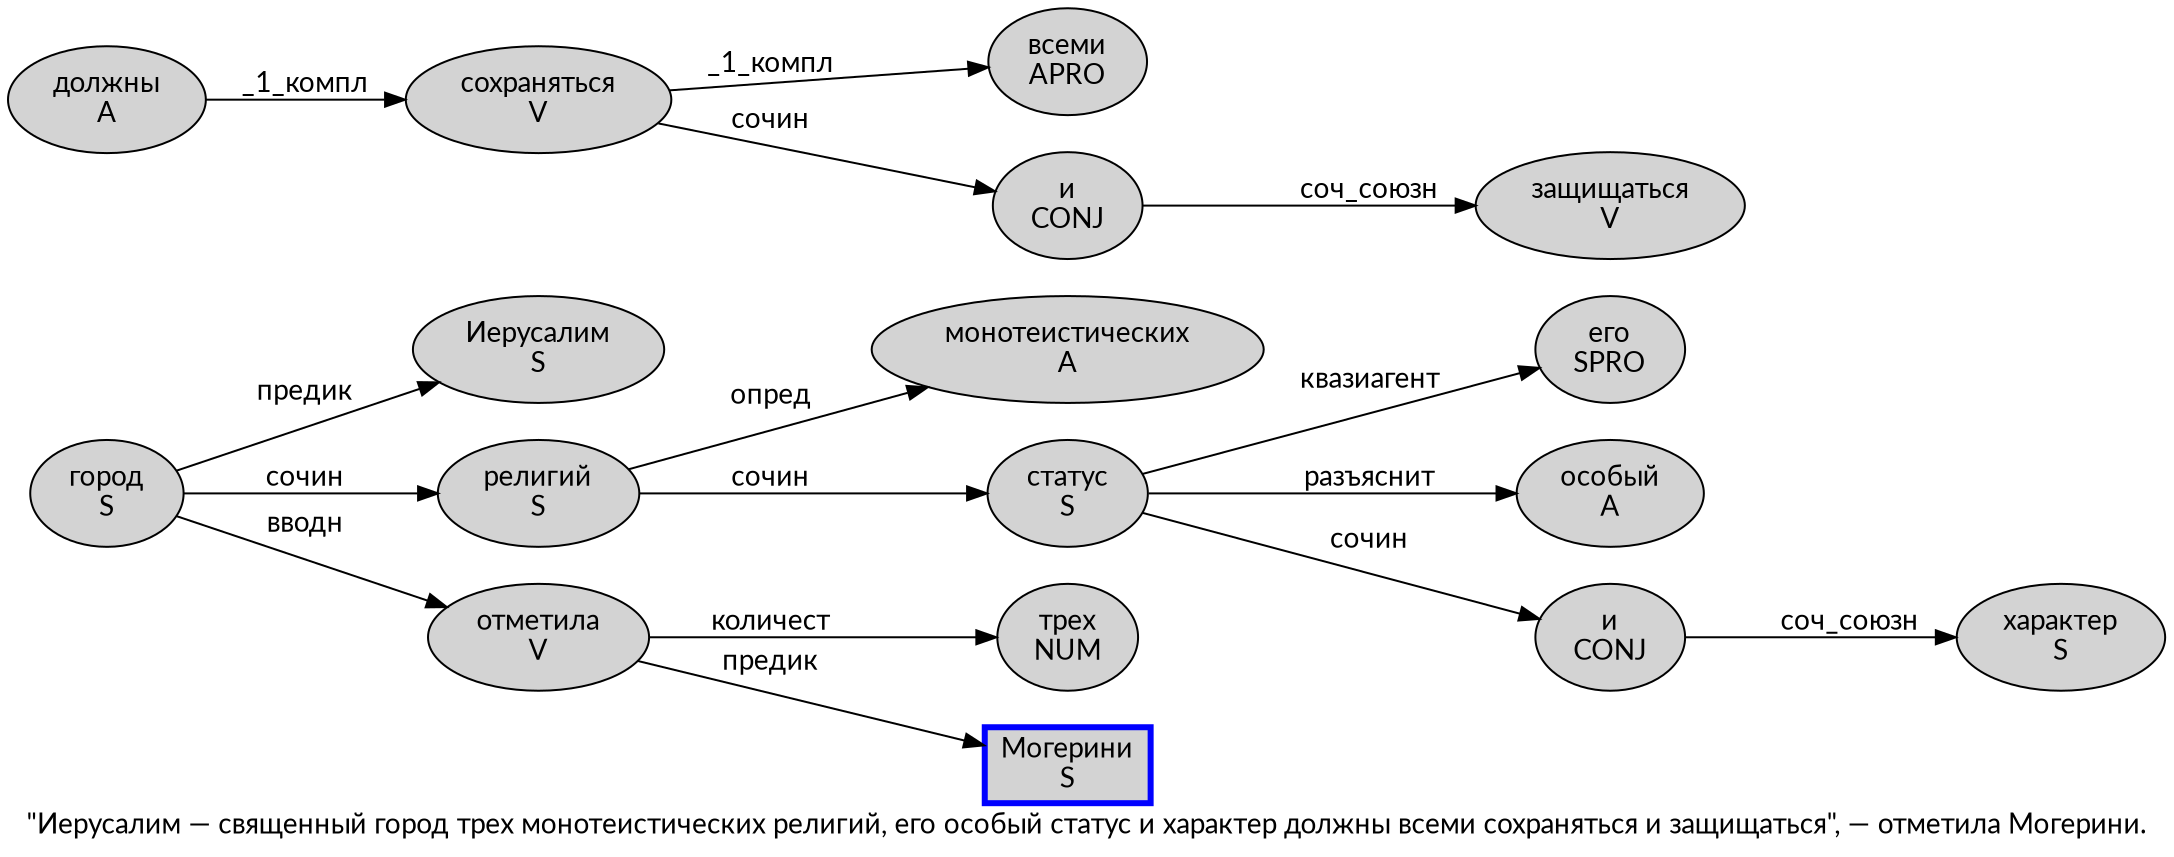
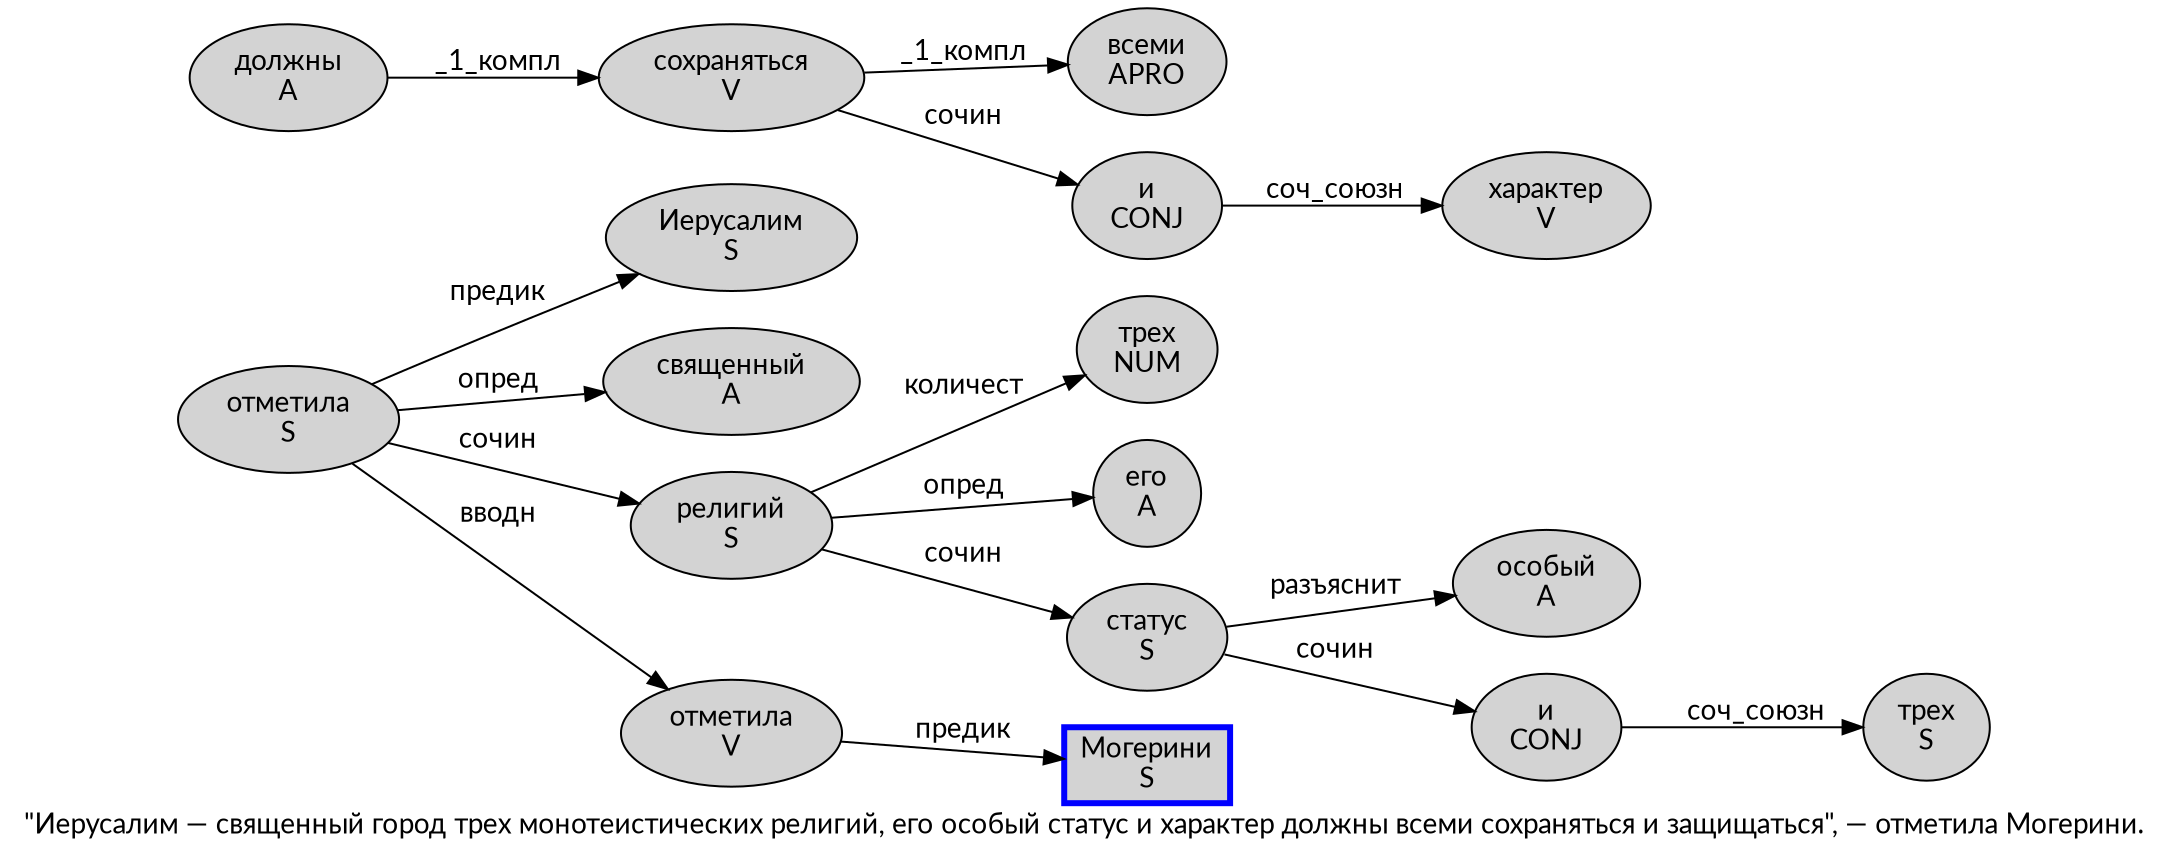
(1610, 206) -> (1547, 206)
(1068, 349) -> (1147, 493)
(1610, 349) -> none
none -> (732, 381)
(107, 493) -> (289, 419)
(813, 637) -> (938, 438)
(2061, 637) -> (1927, 727)
